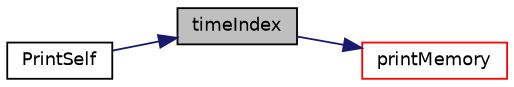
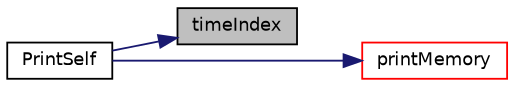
(320, 41) -> (228, 61)
